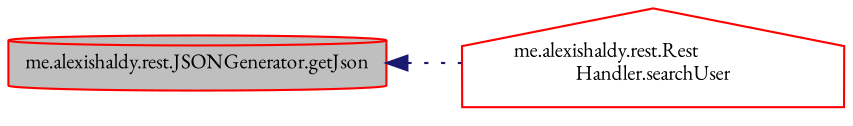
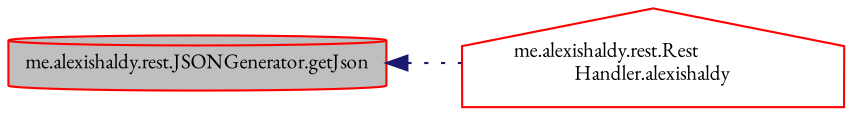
(653, 63) -> (653, 63)
